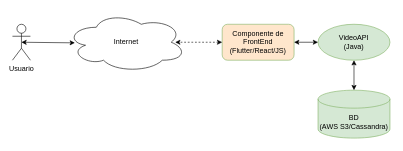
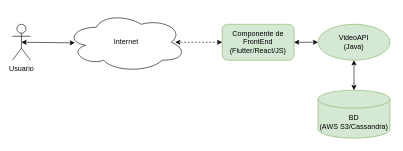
(258, 42) -> (258, 42)
